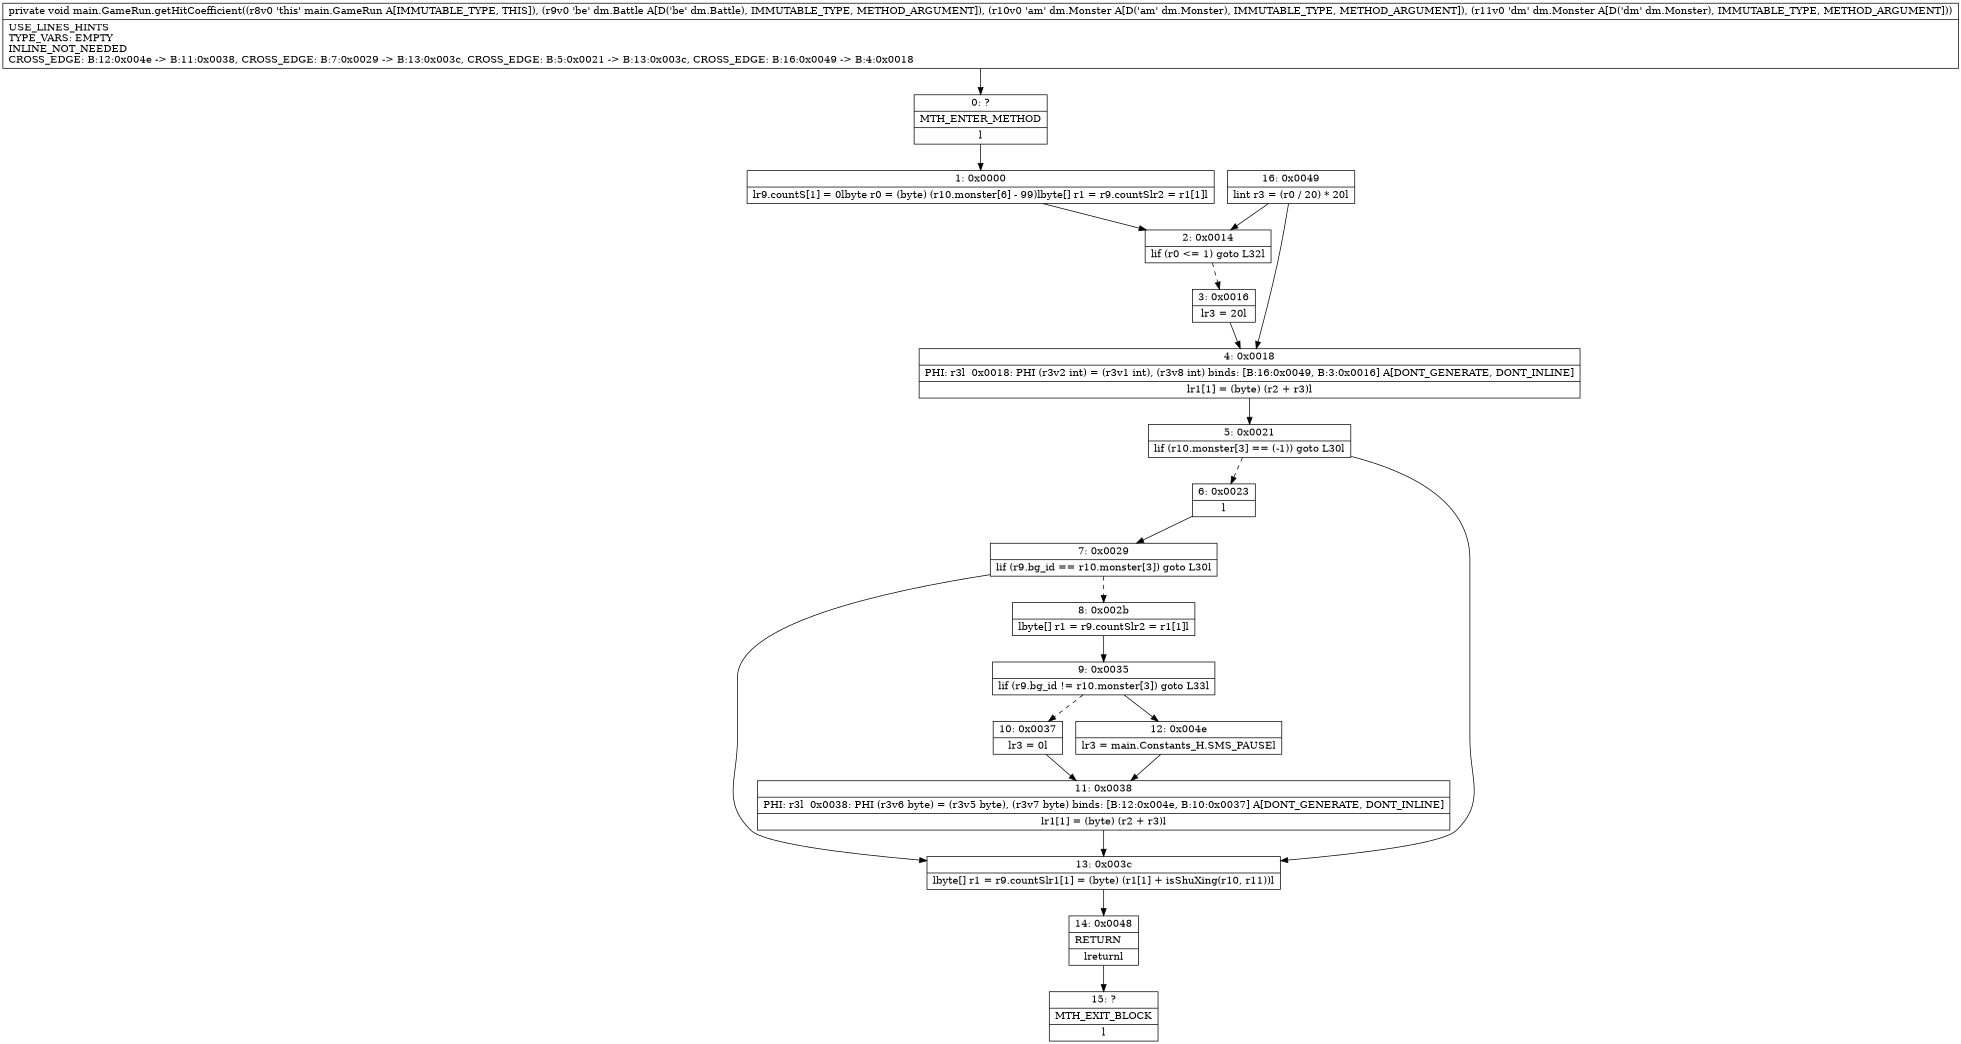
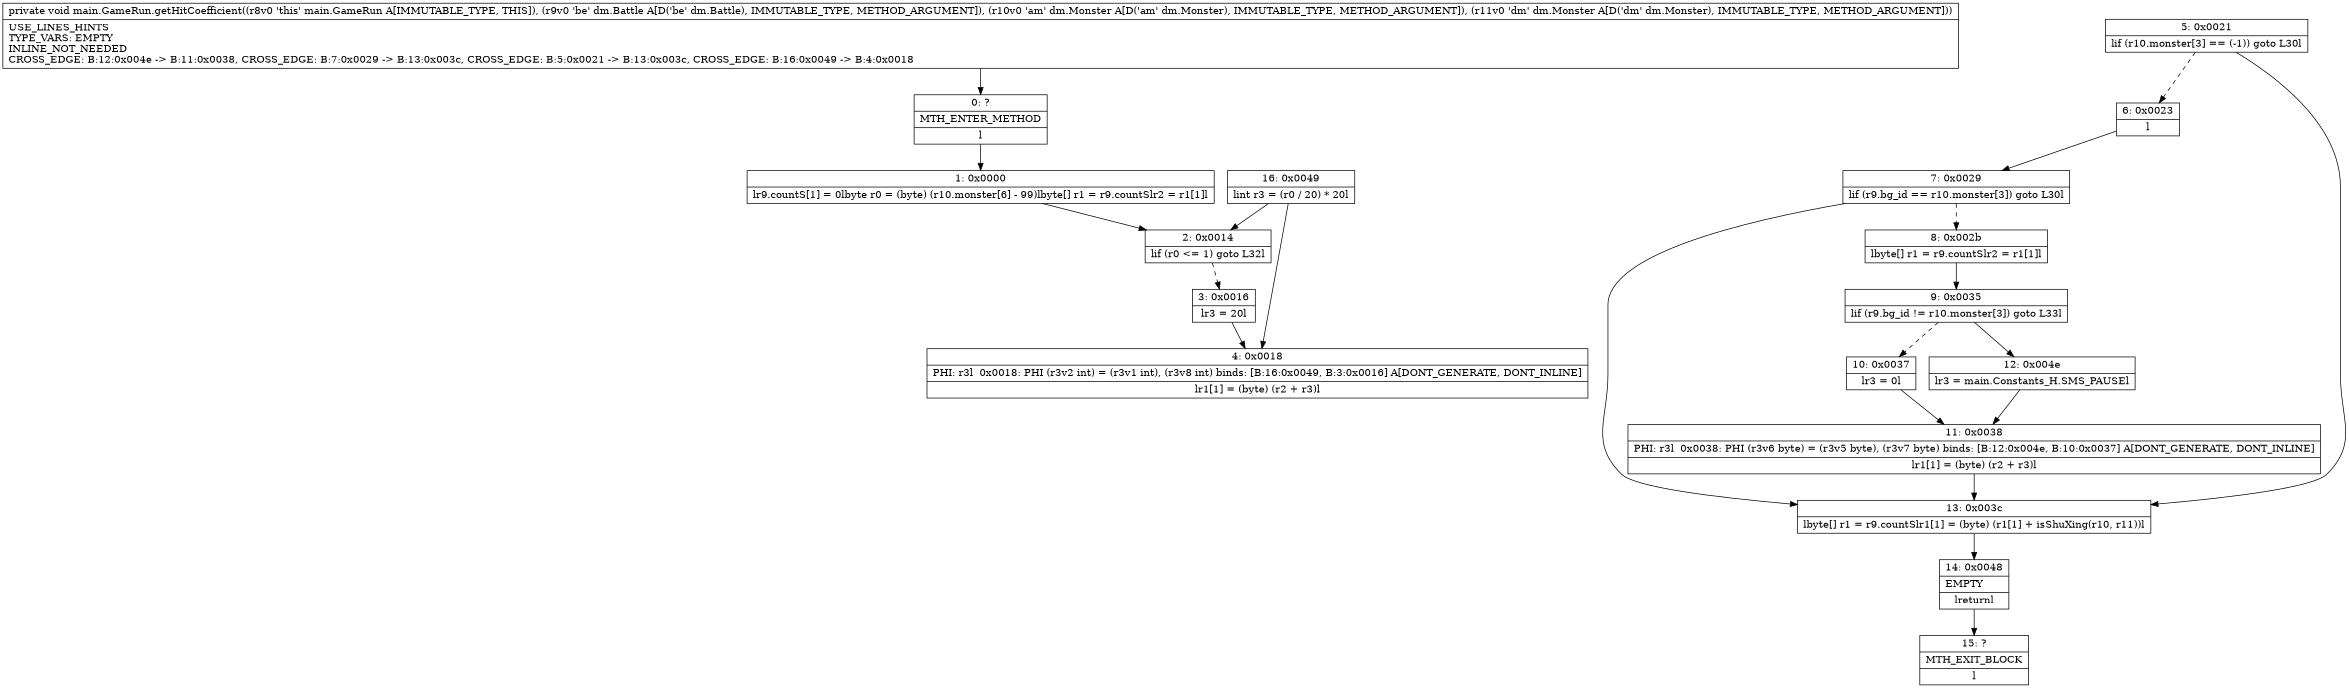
(1250, 408) -> none
(1098, 940) -> (1964, 584)
